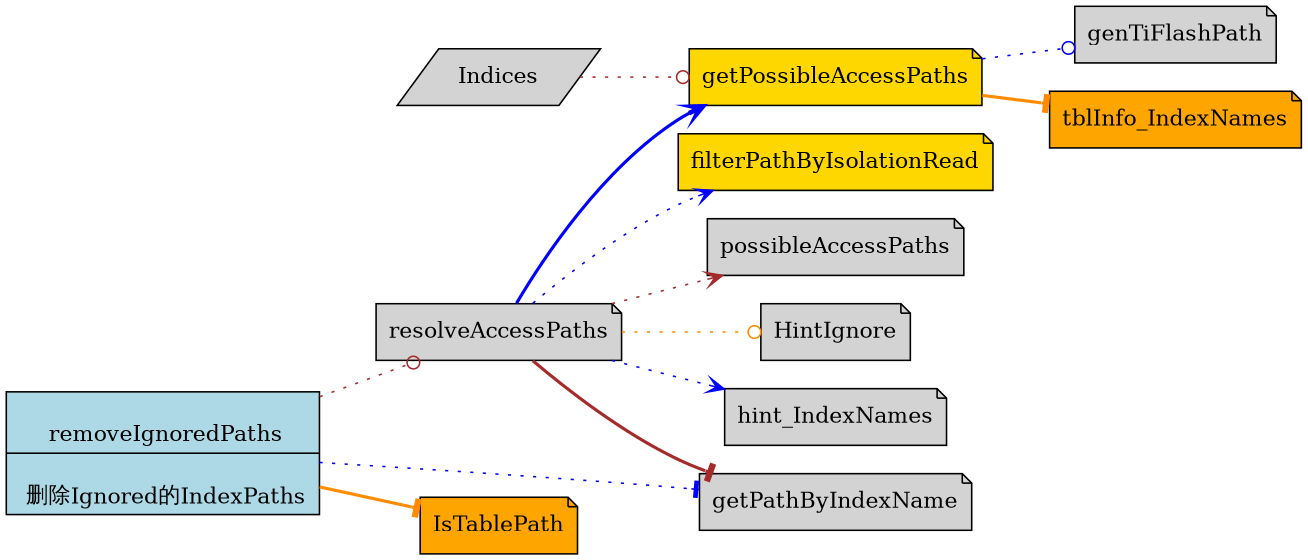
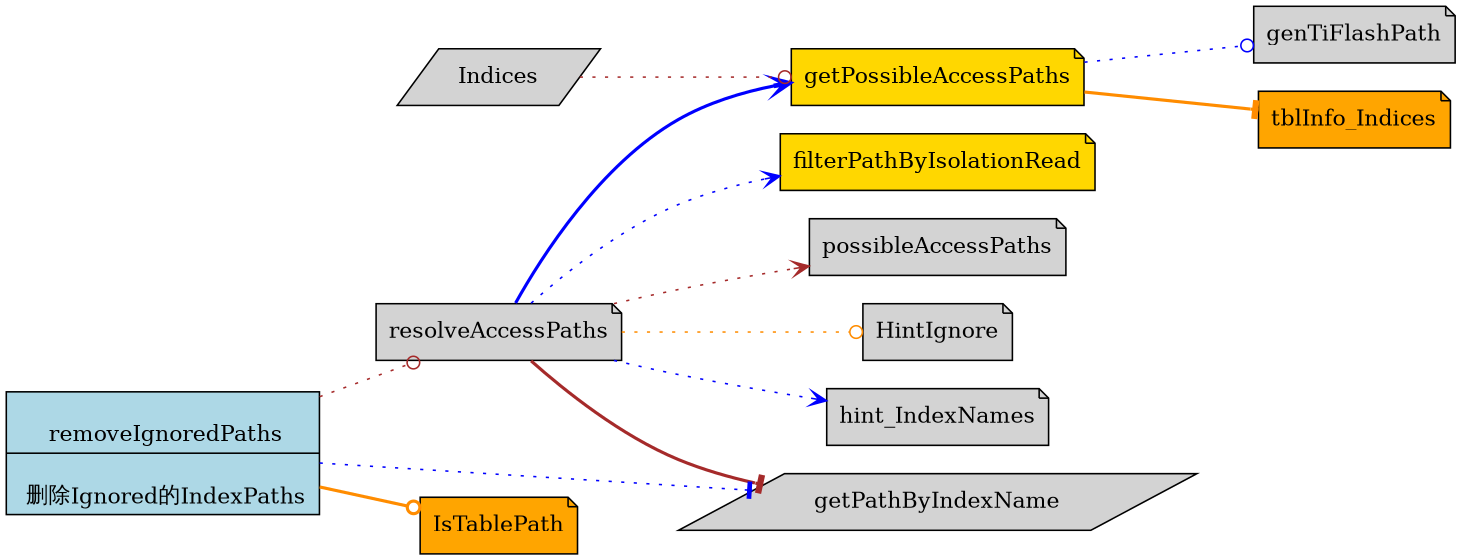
(1175, 120) -> (1354, 120)
(366, 497) -> (363, 496)
(836, 502) -> (938, 502)
